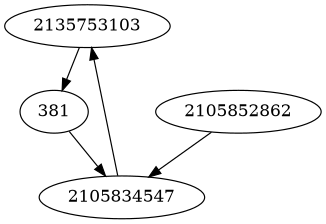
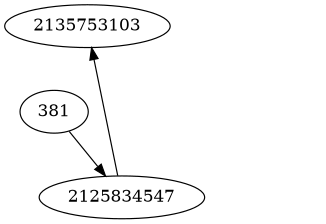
(73, 64) -> none
(238, 112) -> none
(122, 197) -> (122, 197)
